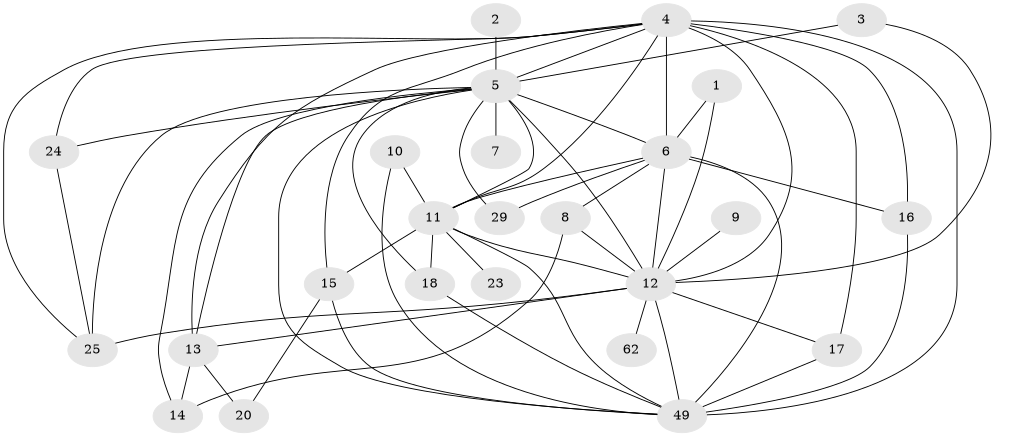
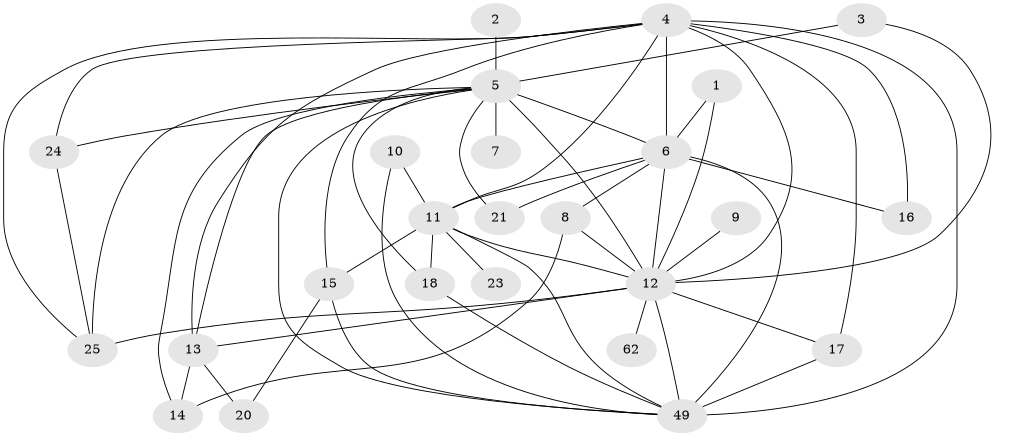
(581, 53) -> none
(525, 171) -> none
(500, 218) -> (500, 218)
(857, 375) -> none
